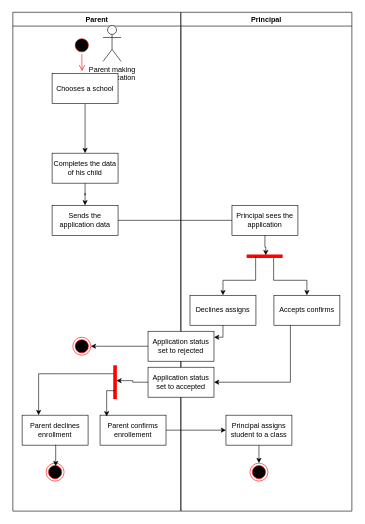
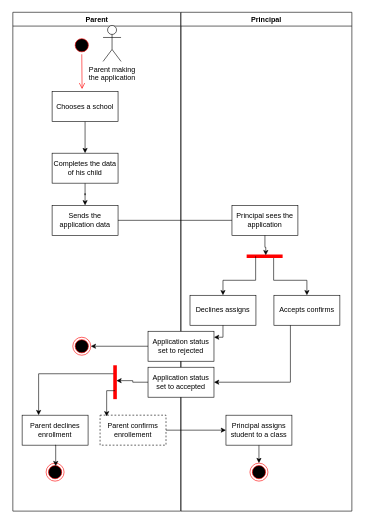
(85, 89) -> (85, 107)
(133, 431) -> (133, 431)
